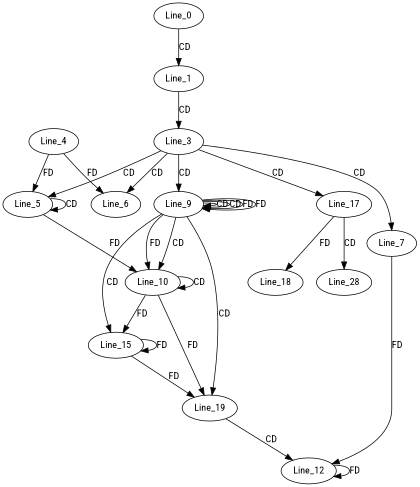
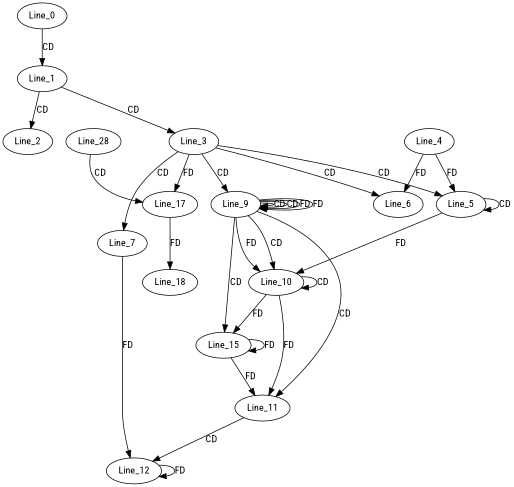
none -> (28, 142)
(278, 173) -> (189, 173)
(344, 240) -> (102, 187)
(210, 408) -> (262, 408)
